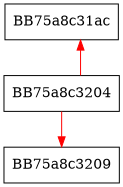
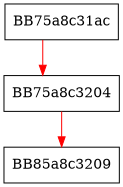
(81, 63) -> (43, 53)
(62, 165) -> (62, 165)
